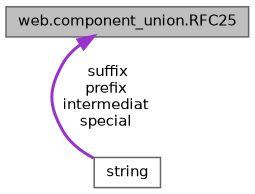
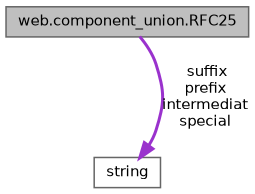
(53, 105) -> (162, 90)
